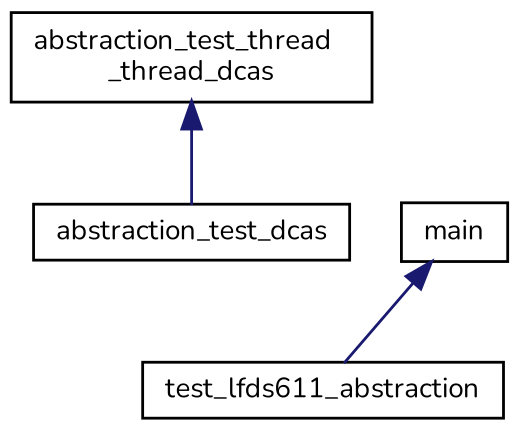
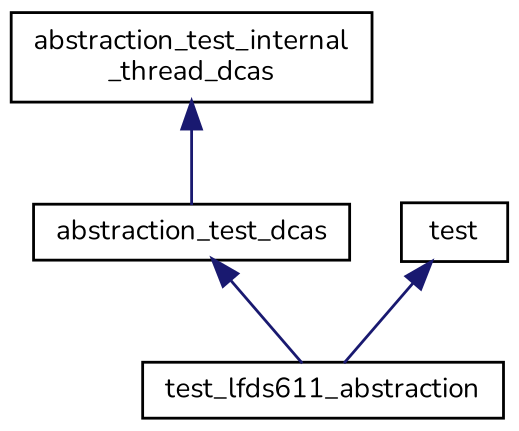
(192, 57) -> (192, 57)
(455, 232) -> (455, 232)
none -> (267, 322)
